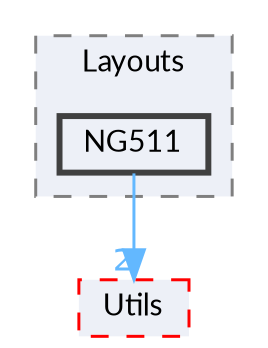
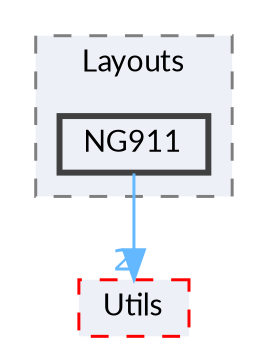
(134, 144) -> (134, 144)
